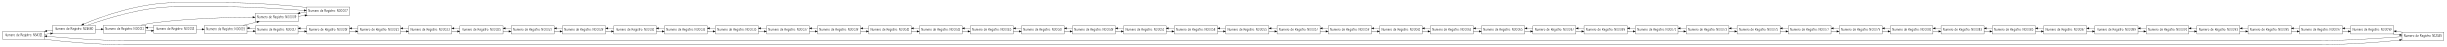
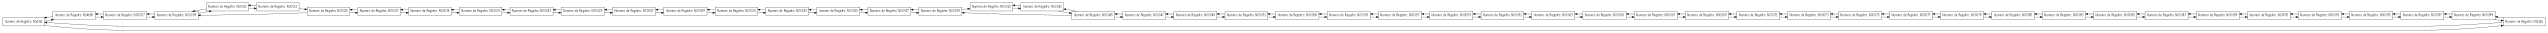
(866, 28) -> (1018, 14)
(98, 29) -> (204, 12)
